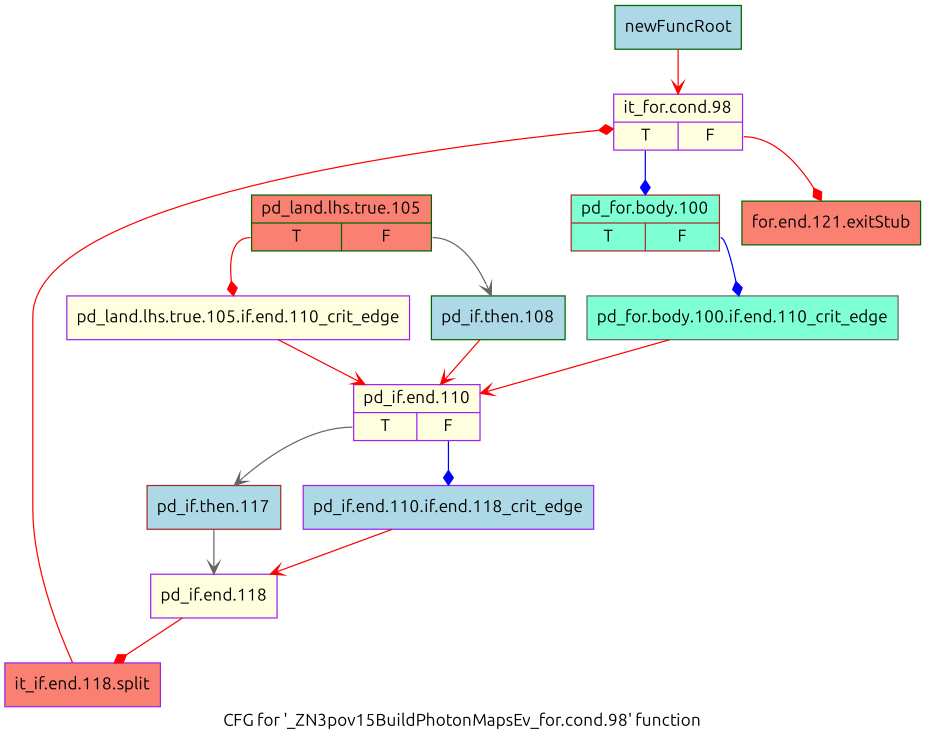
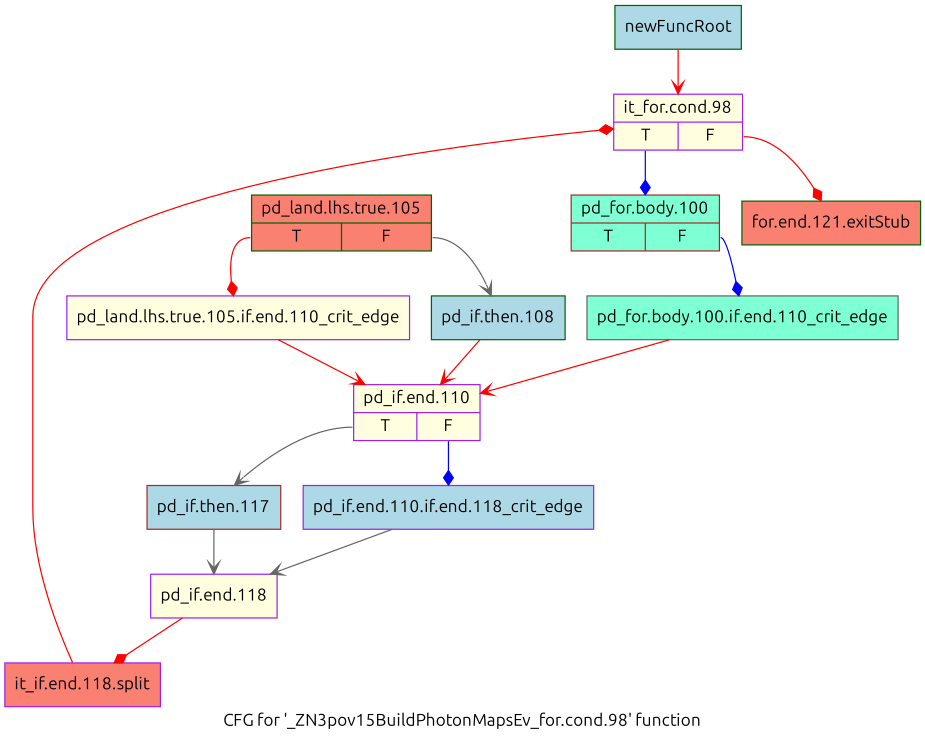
(337, 550) -> (337, 550)
